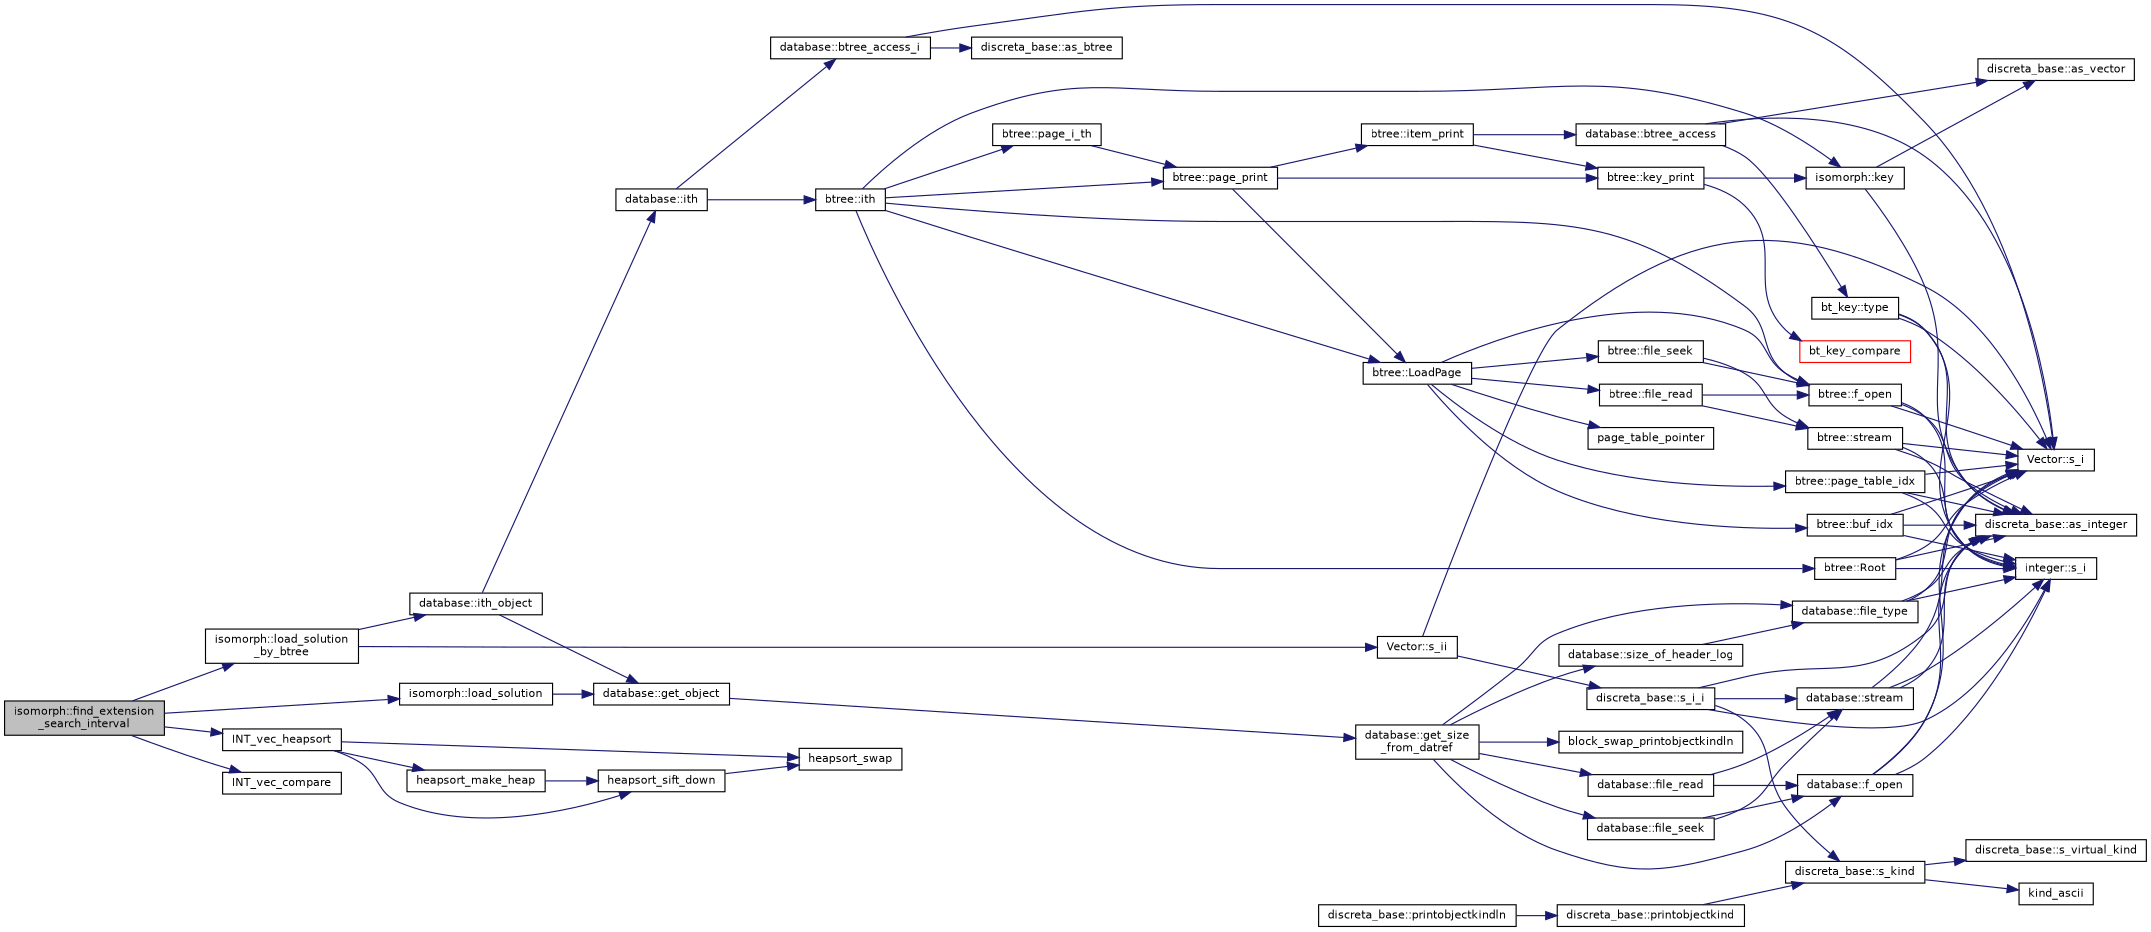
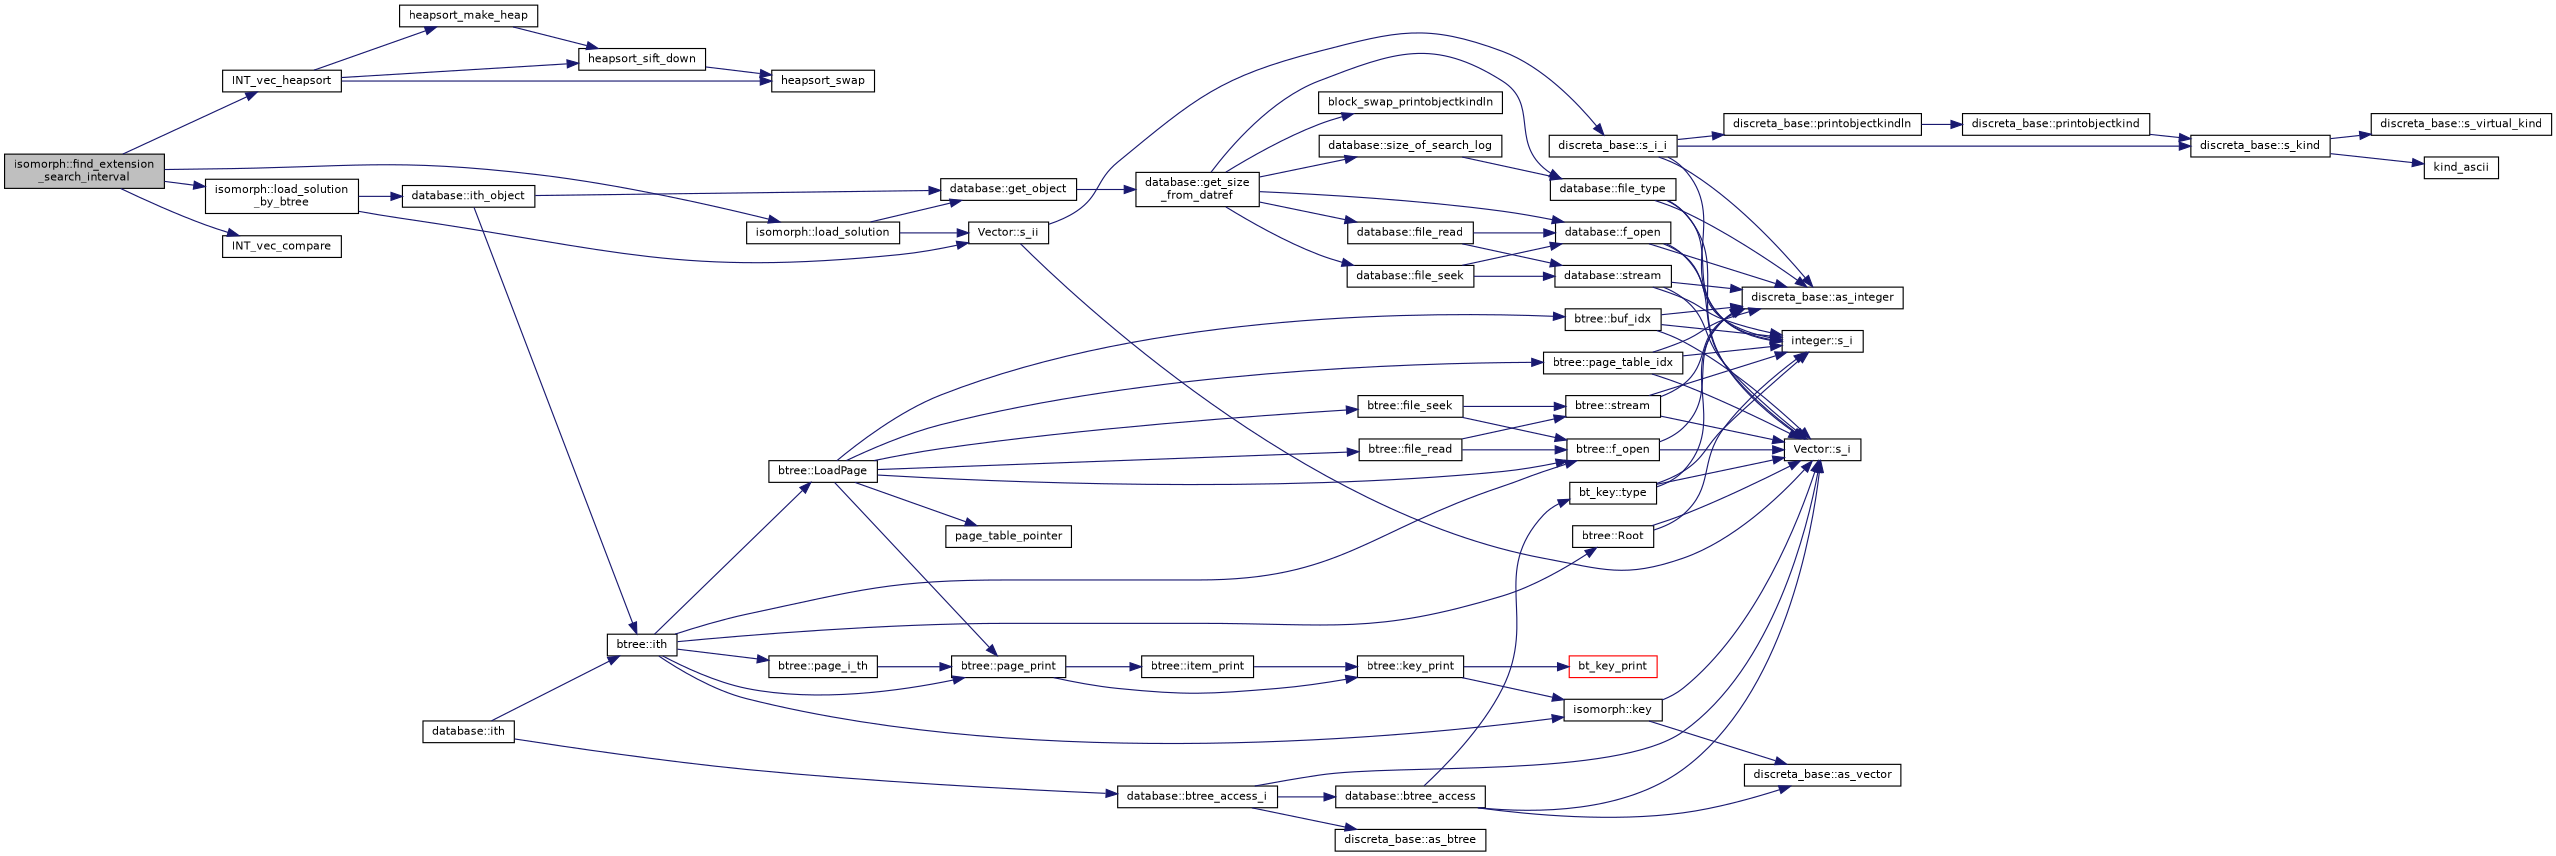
(1519, 135) -> (1301, 797)
none -> (928, 233)
(1315, 272) -> (912, 565)
(1855, 352) -> (1613, 667)
(1938, 371) -> (1757, 599)
(566, 407) -> (553, 415)
(1945, 490) -> none
(1935, 551) -> none
(1651, 655) -> (1411, 146)
(1750, 699) -> (1695, 138)
